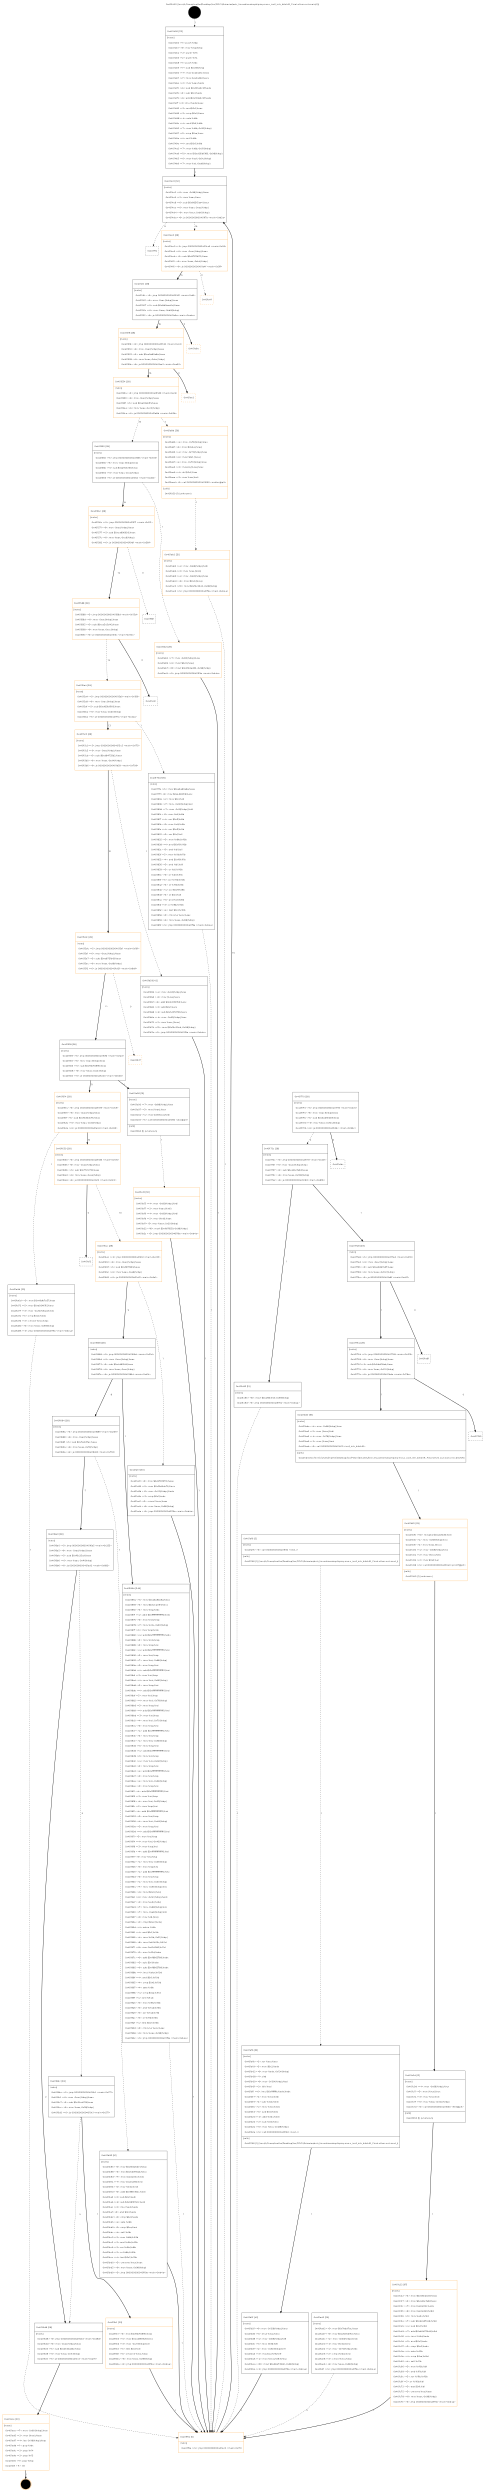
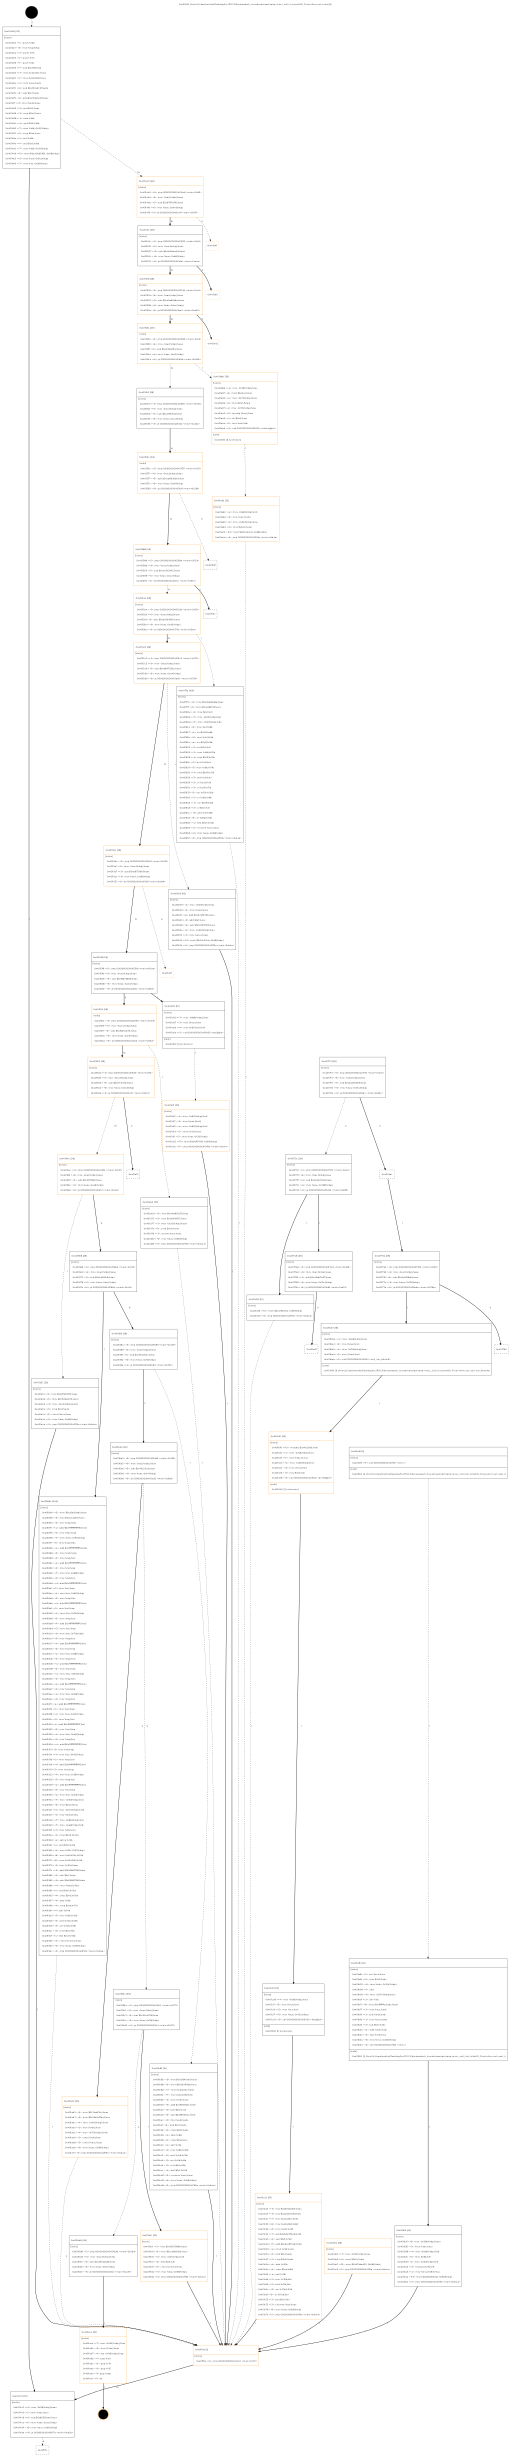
(195, 225) -> (101, 147)
(160, 561) -> none
(381, 1309) -> (395, 1214)
(43, 1946) -> (120, 1789)
(345, 2343) -> (95, 2127)
